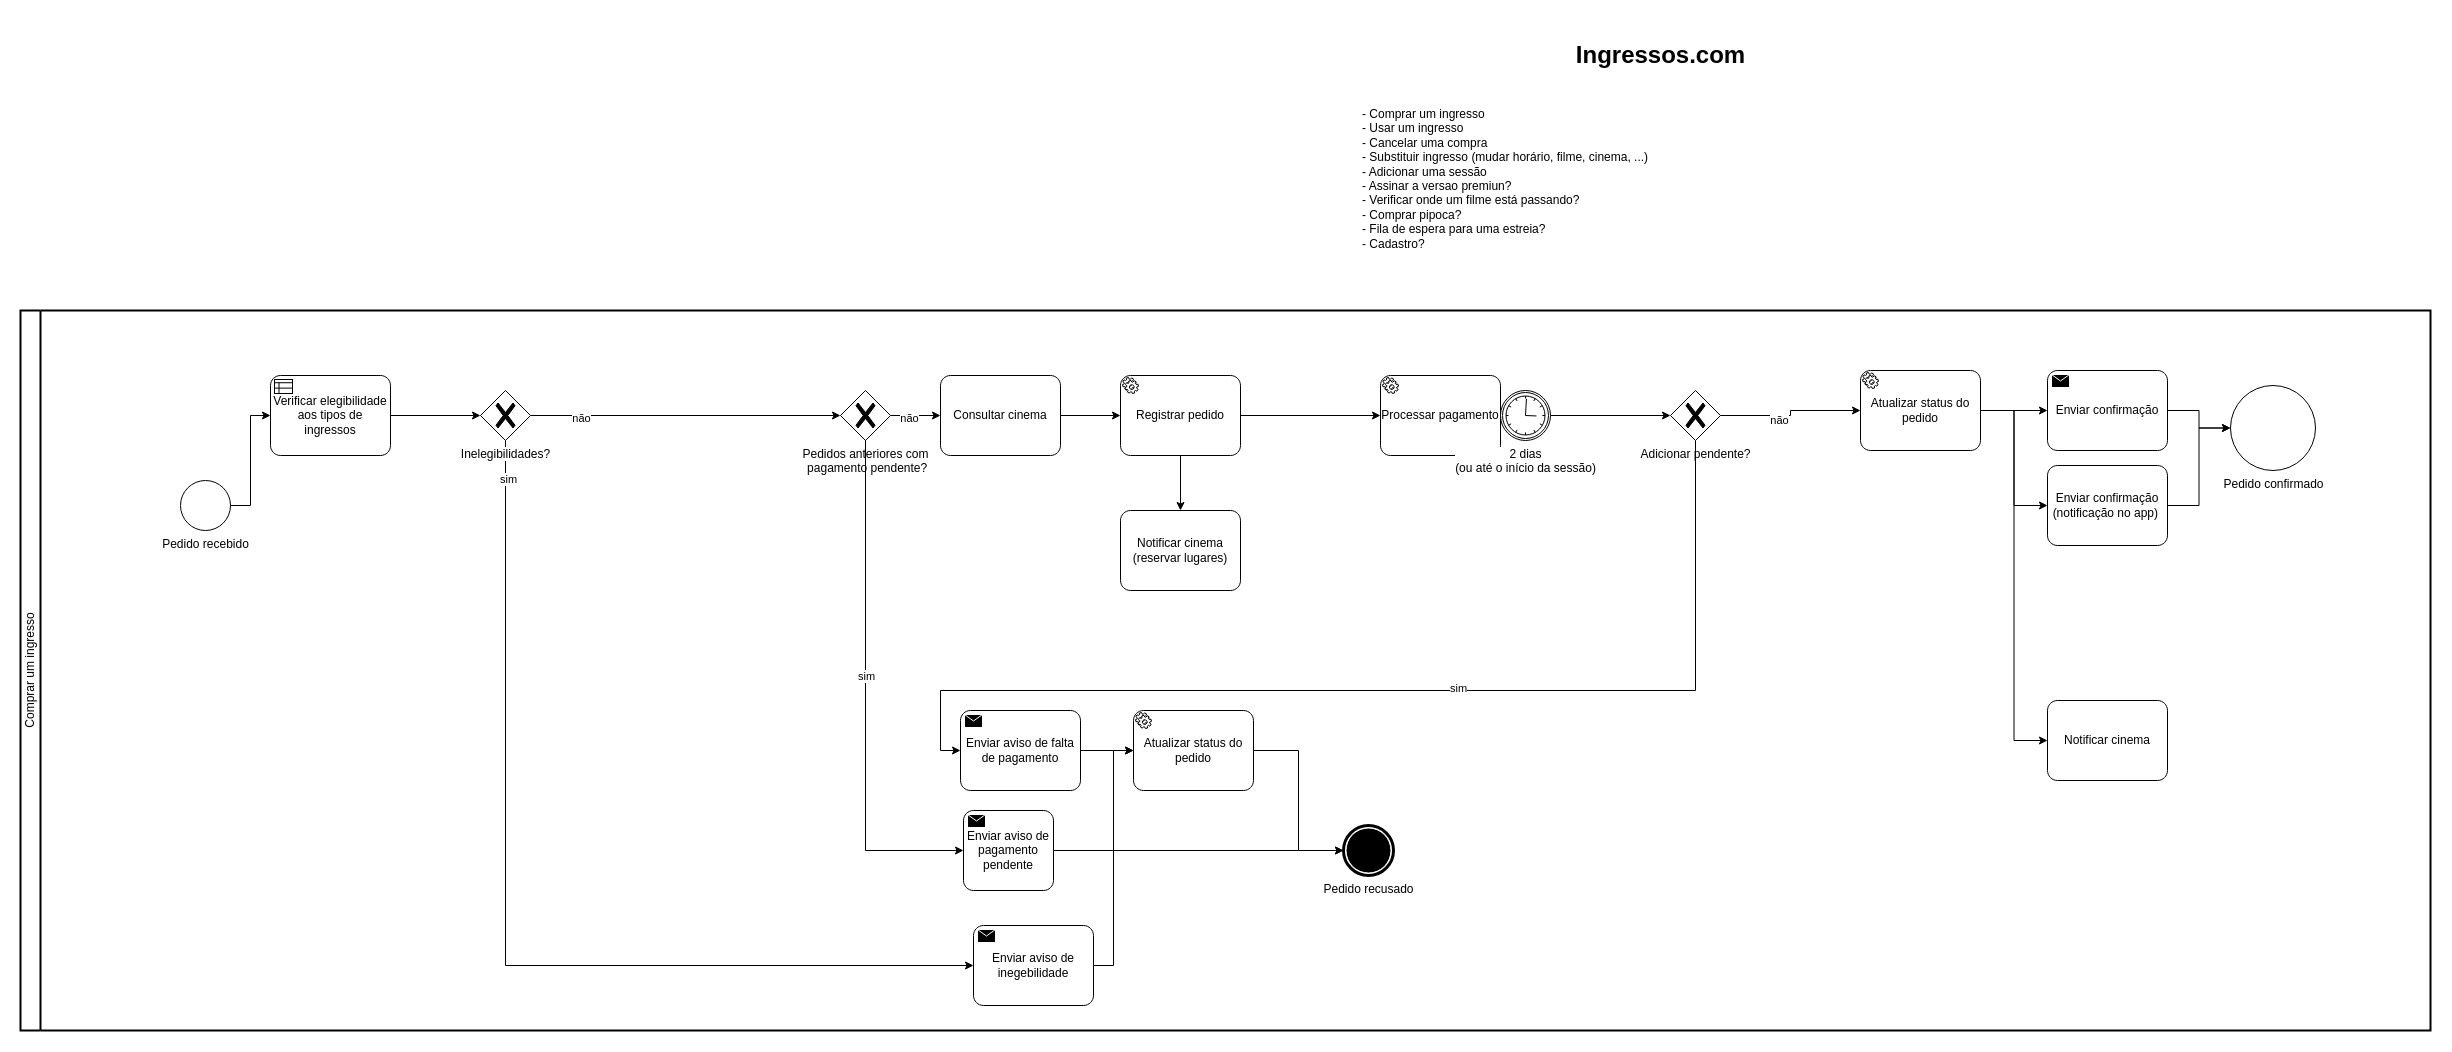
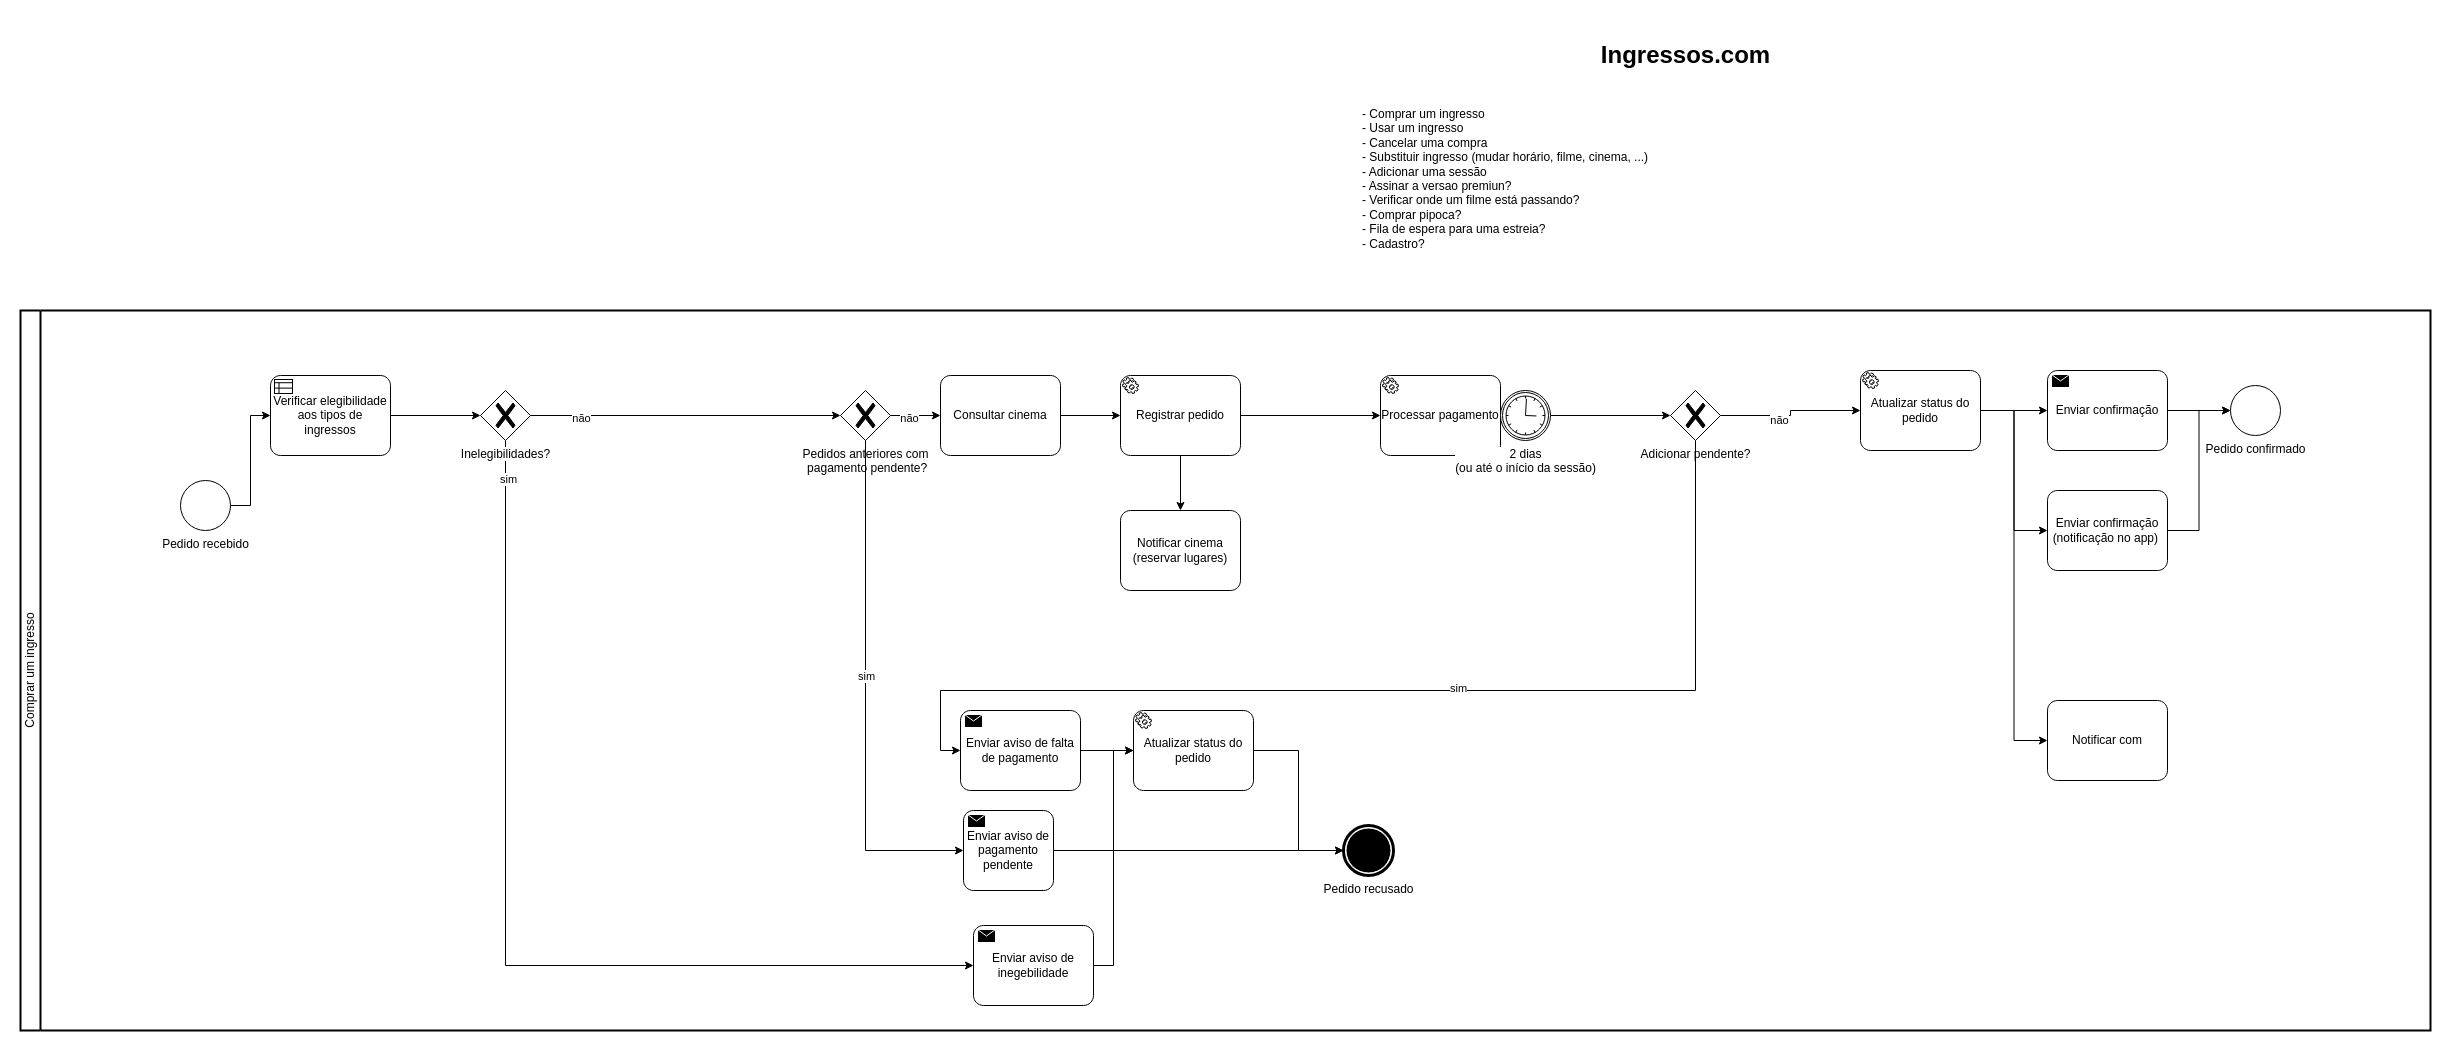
(1661, 56) -> (1686, 56)
(2273, 428) -> (2256, 411)
(2108, 506) -> (2108, 531)
(2108, 741) -> (2108, 741)
